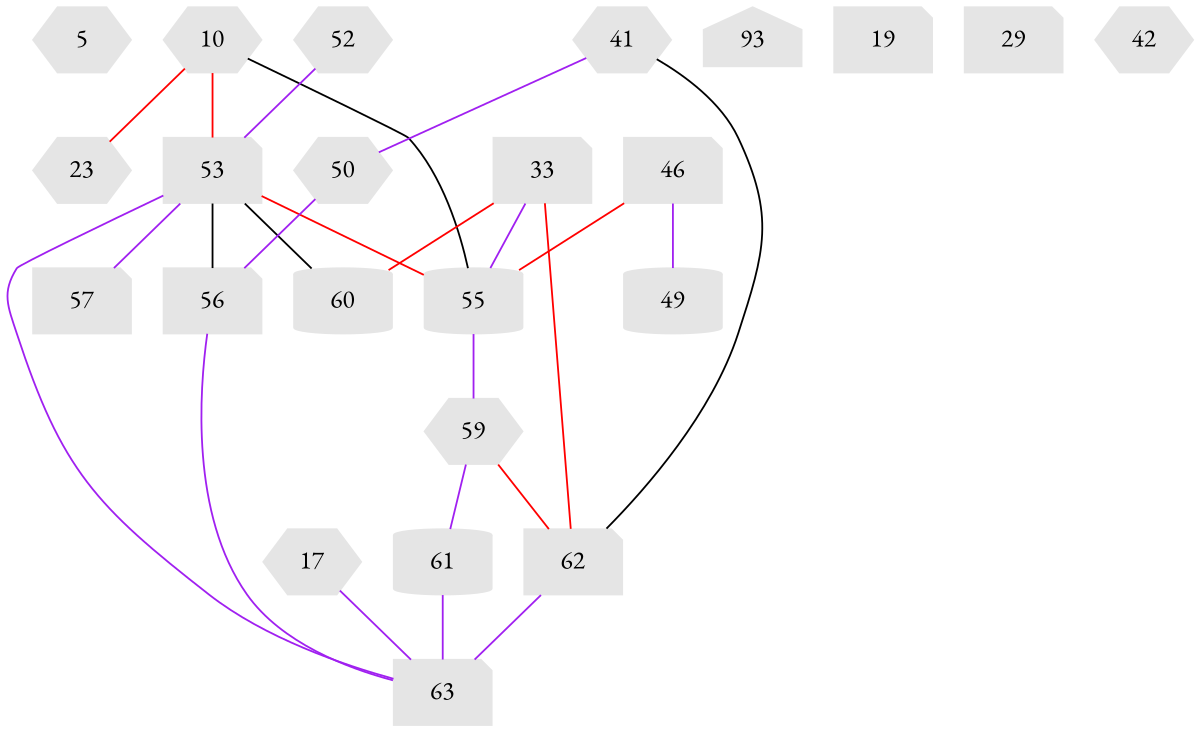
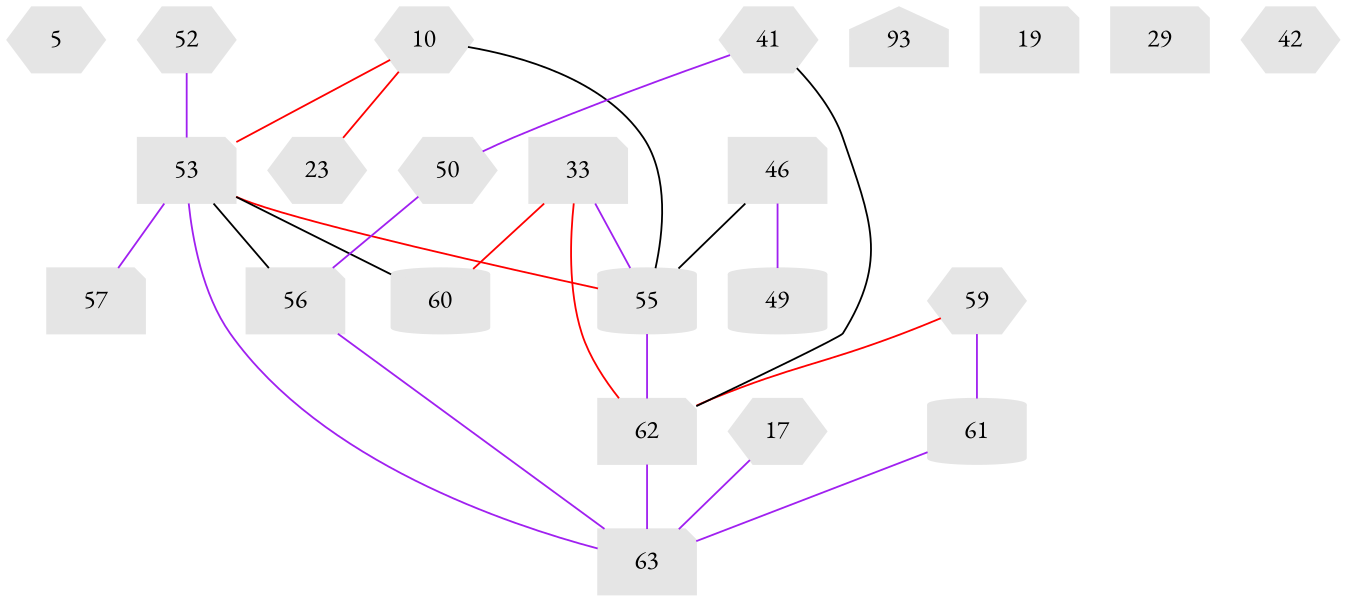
(572, 237) -> (712, 236)
(474, 366) -> (647, 366)
